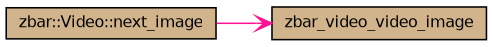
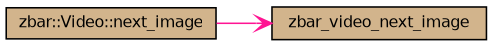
(379, 23) -> (379, 23)
